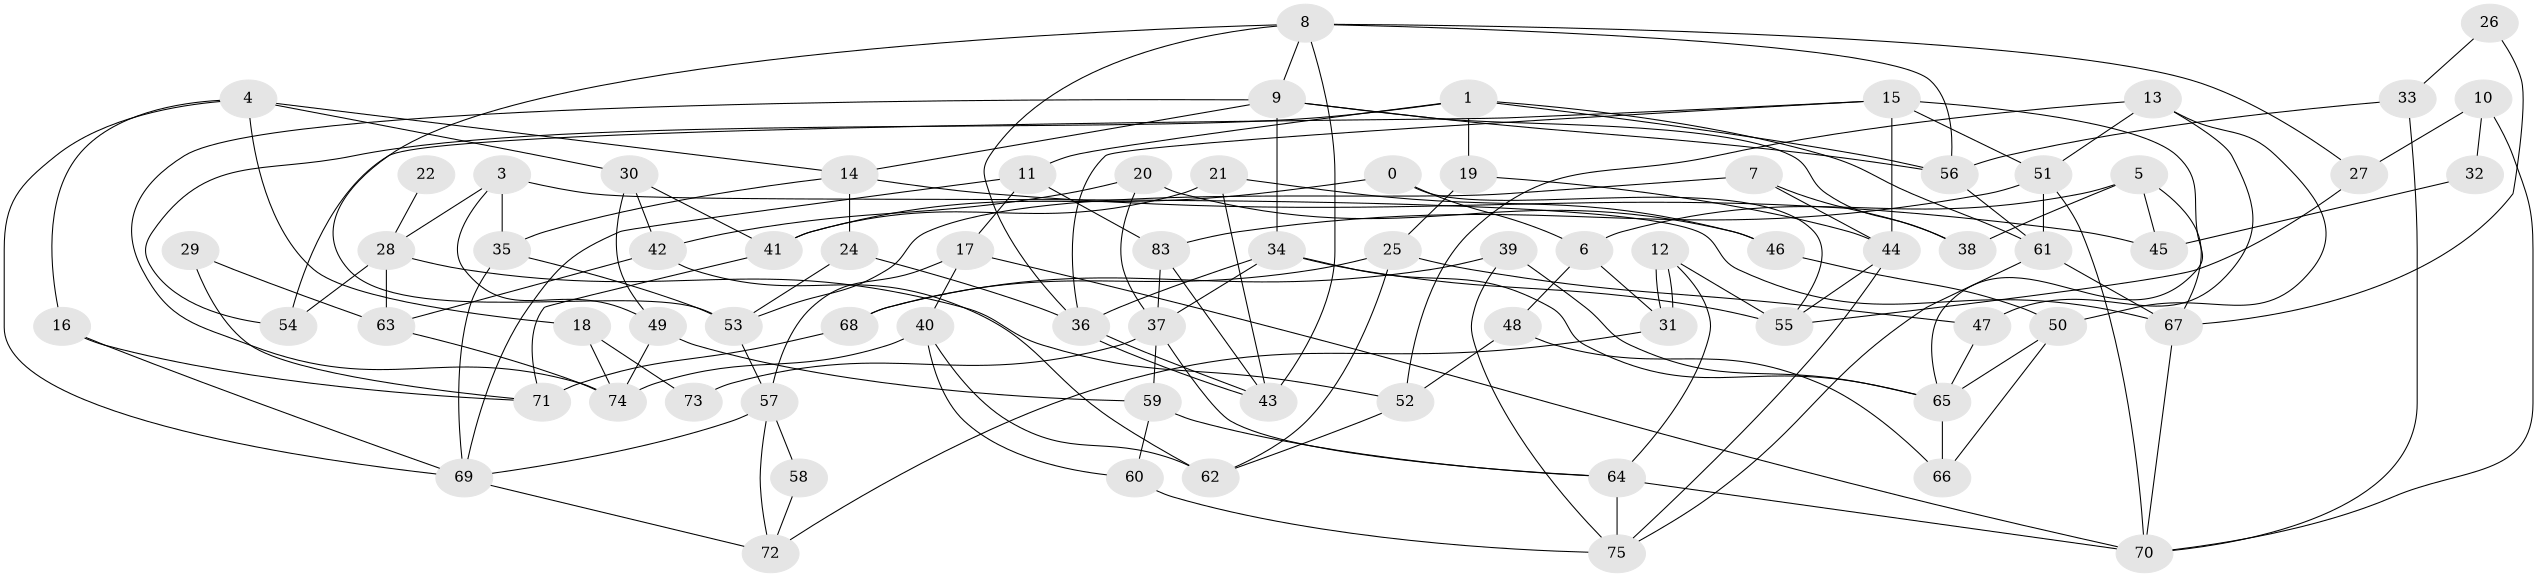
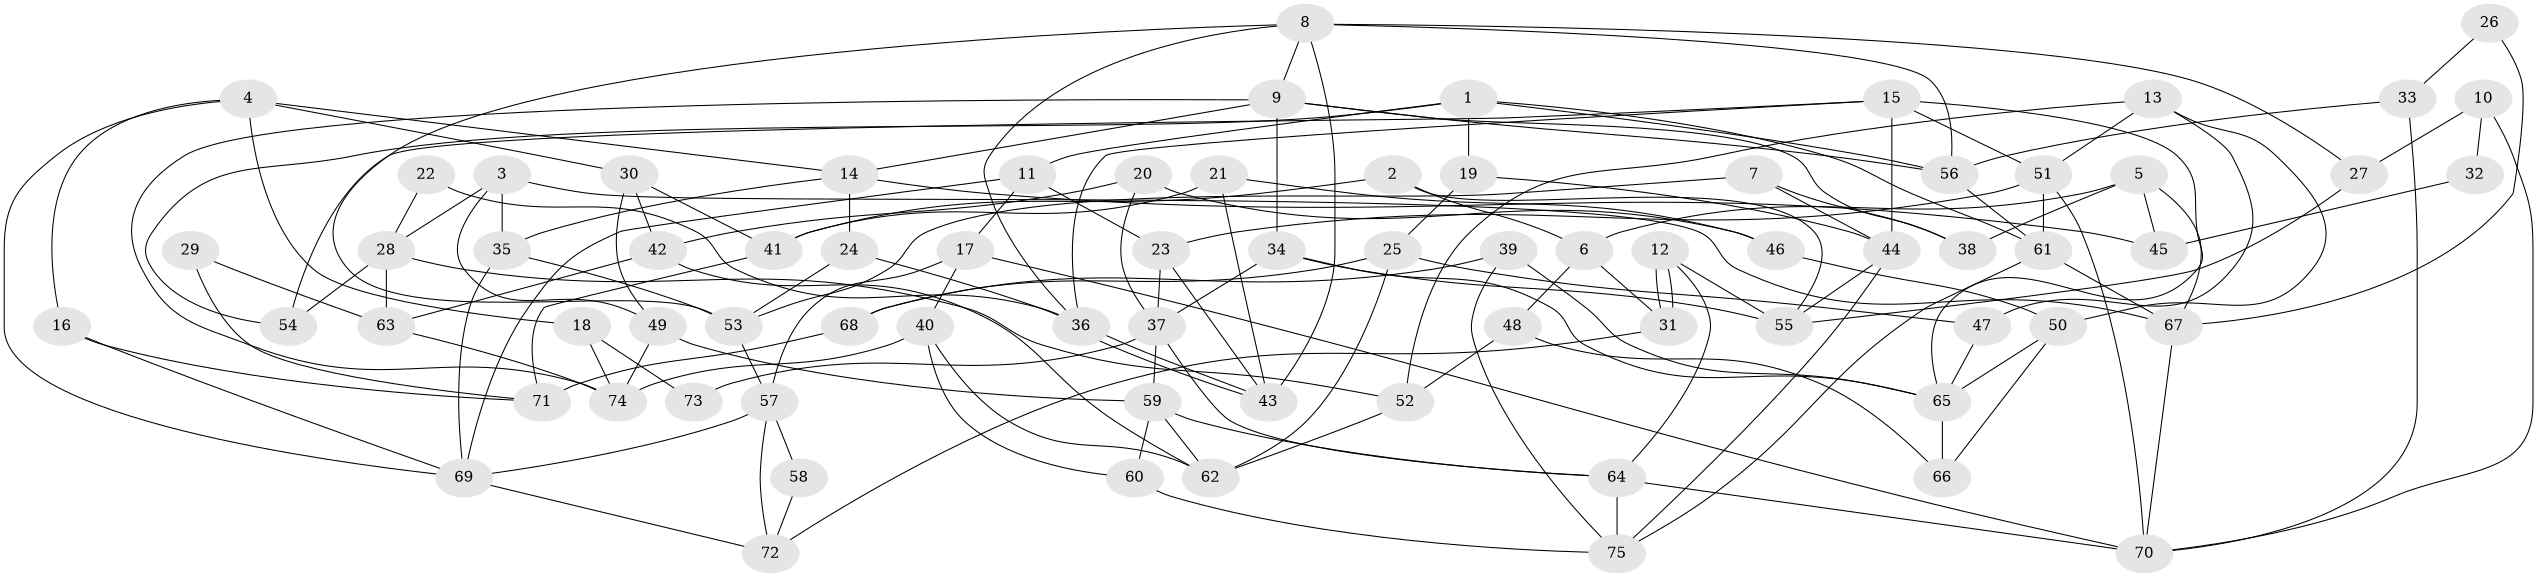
(1393, 175) -> (1393, 175)
(1161, 251) -> (1161, 251)
(1170, 288) -> (745, 273)
none -> (1182, 440)
